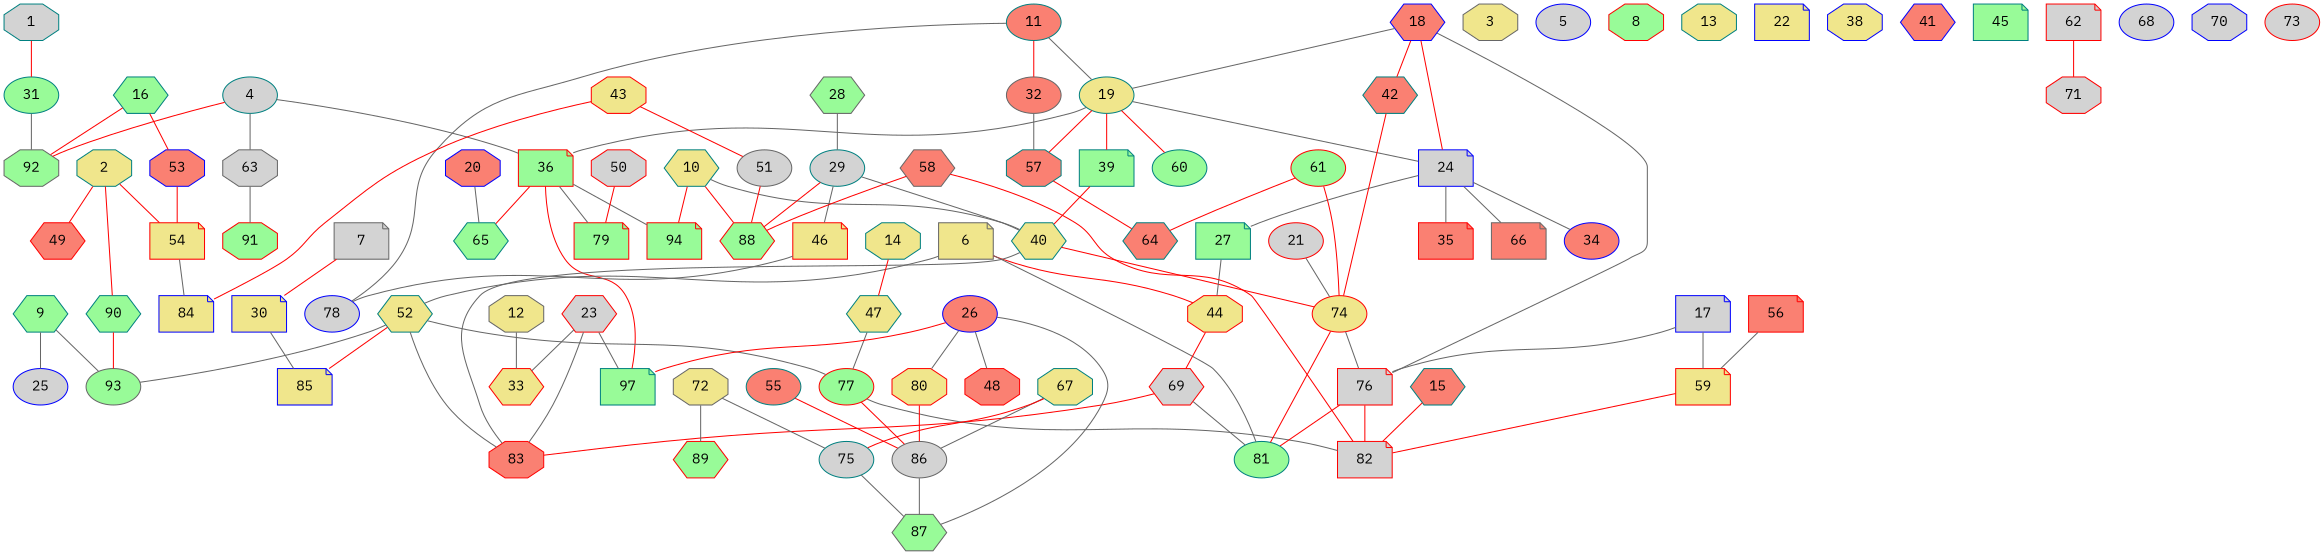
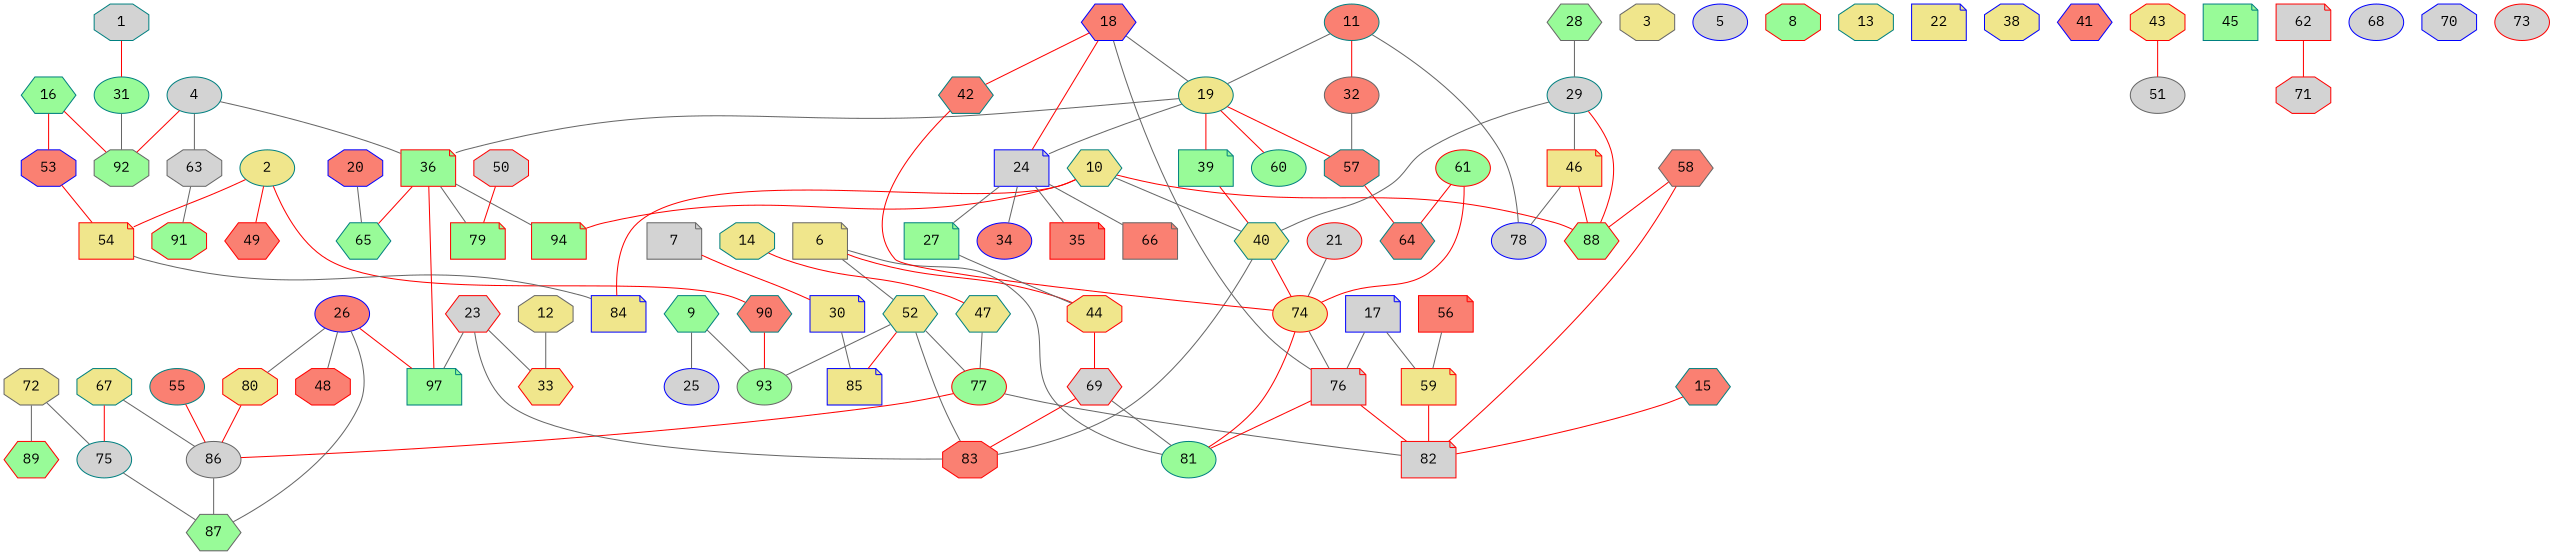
(104, 168) -> (267, 168)
(389, 175) -> (816, 190)
(756, 204) -> (1583, 205)
(113, 314) -> (764, 314)
